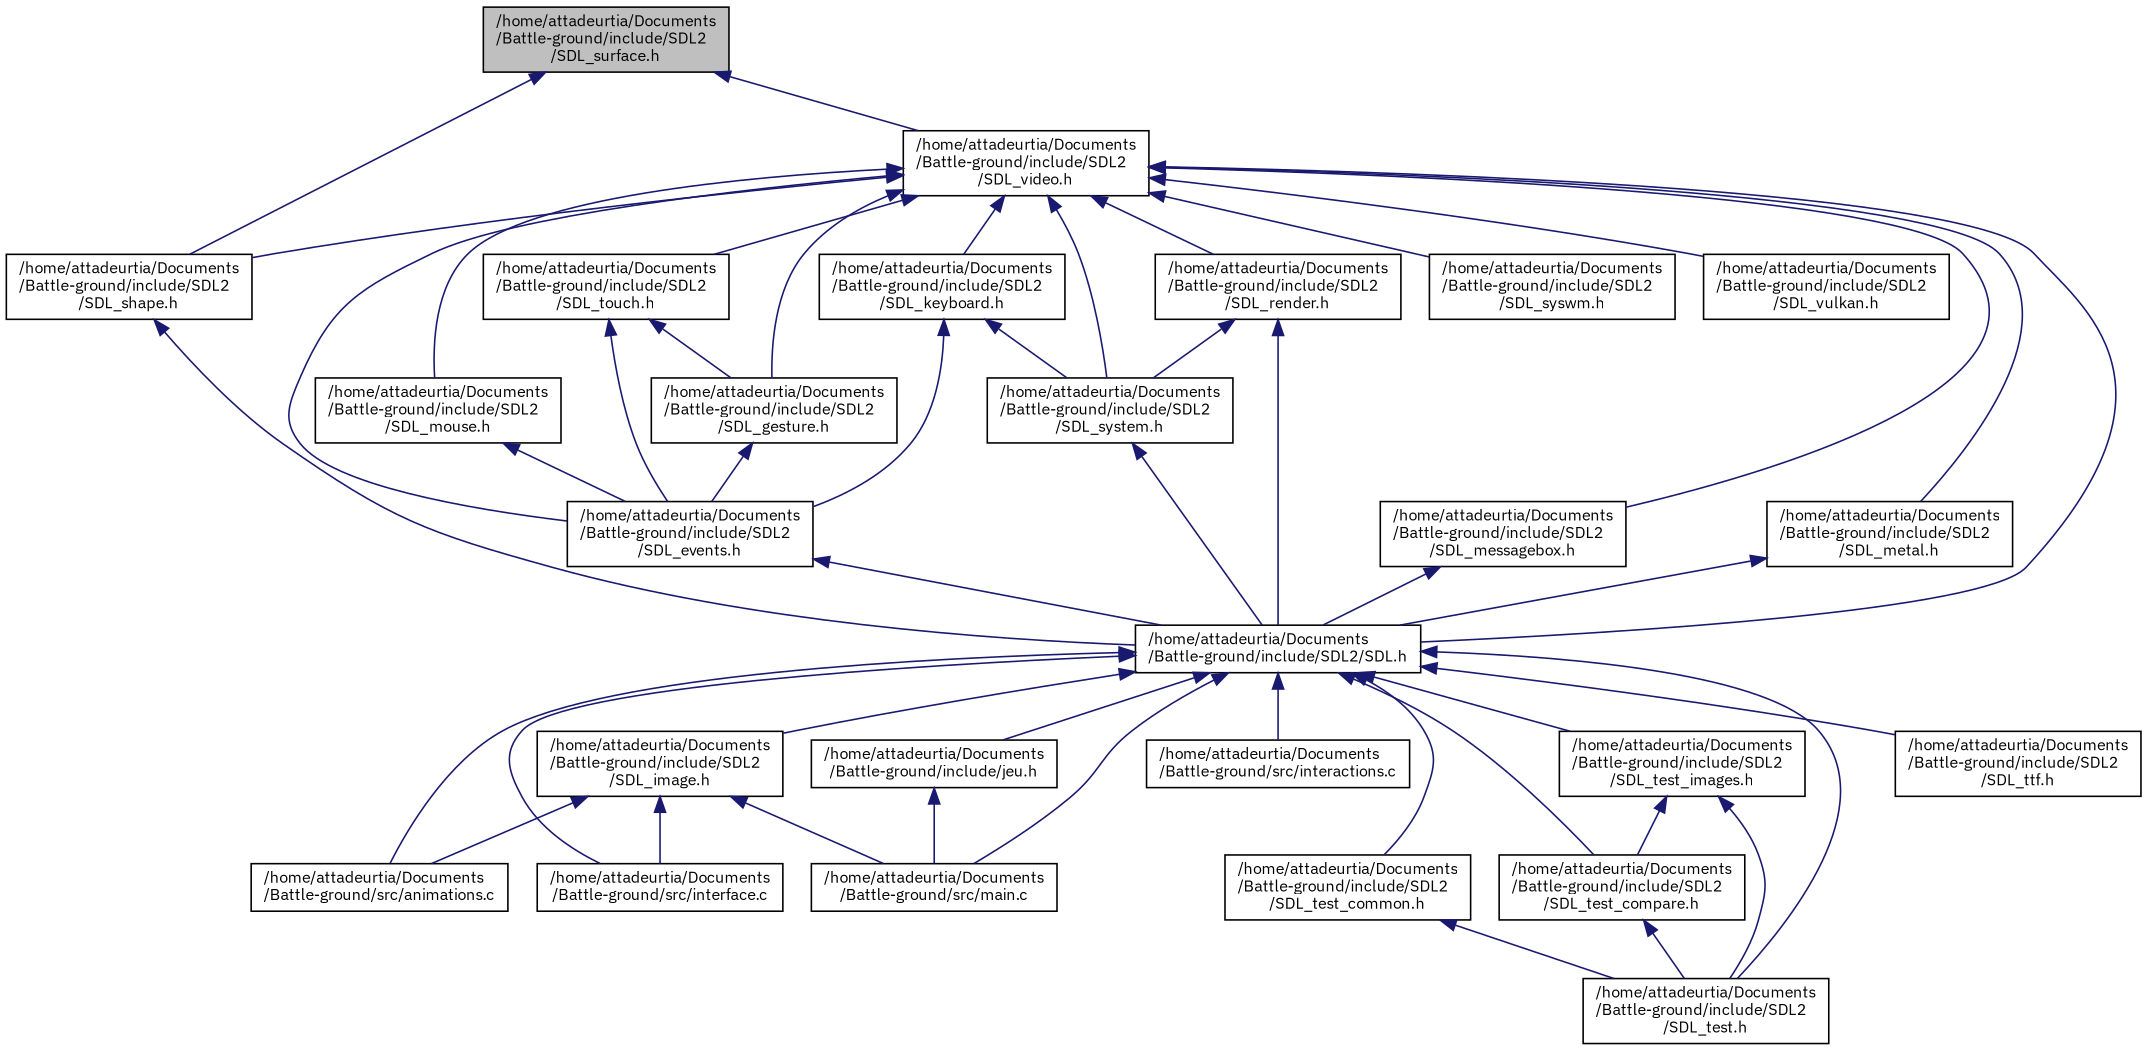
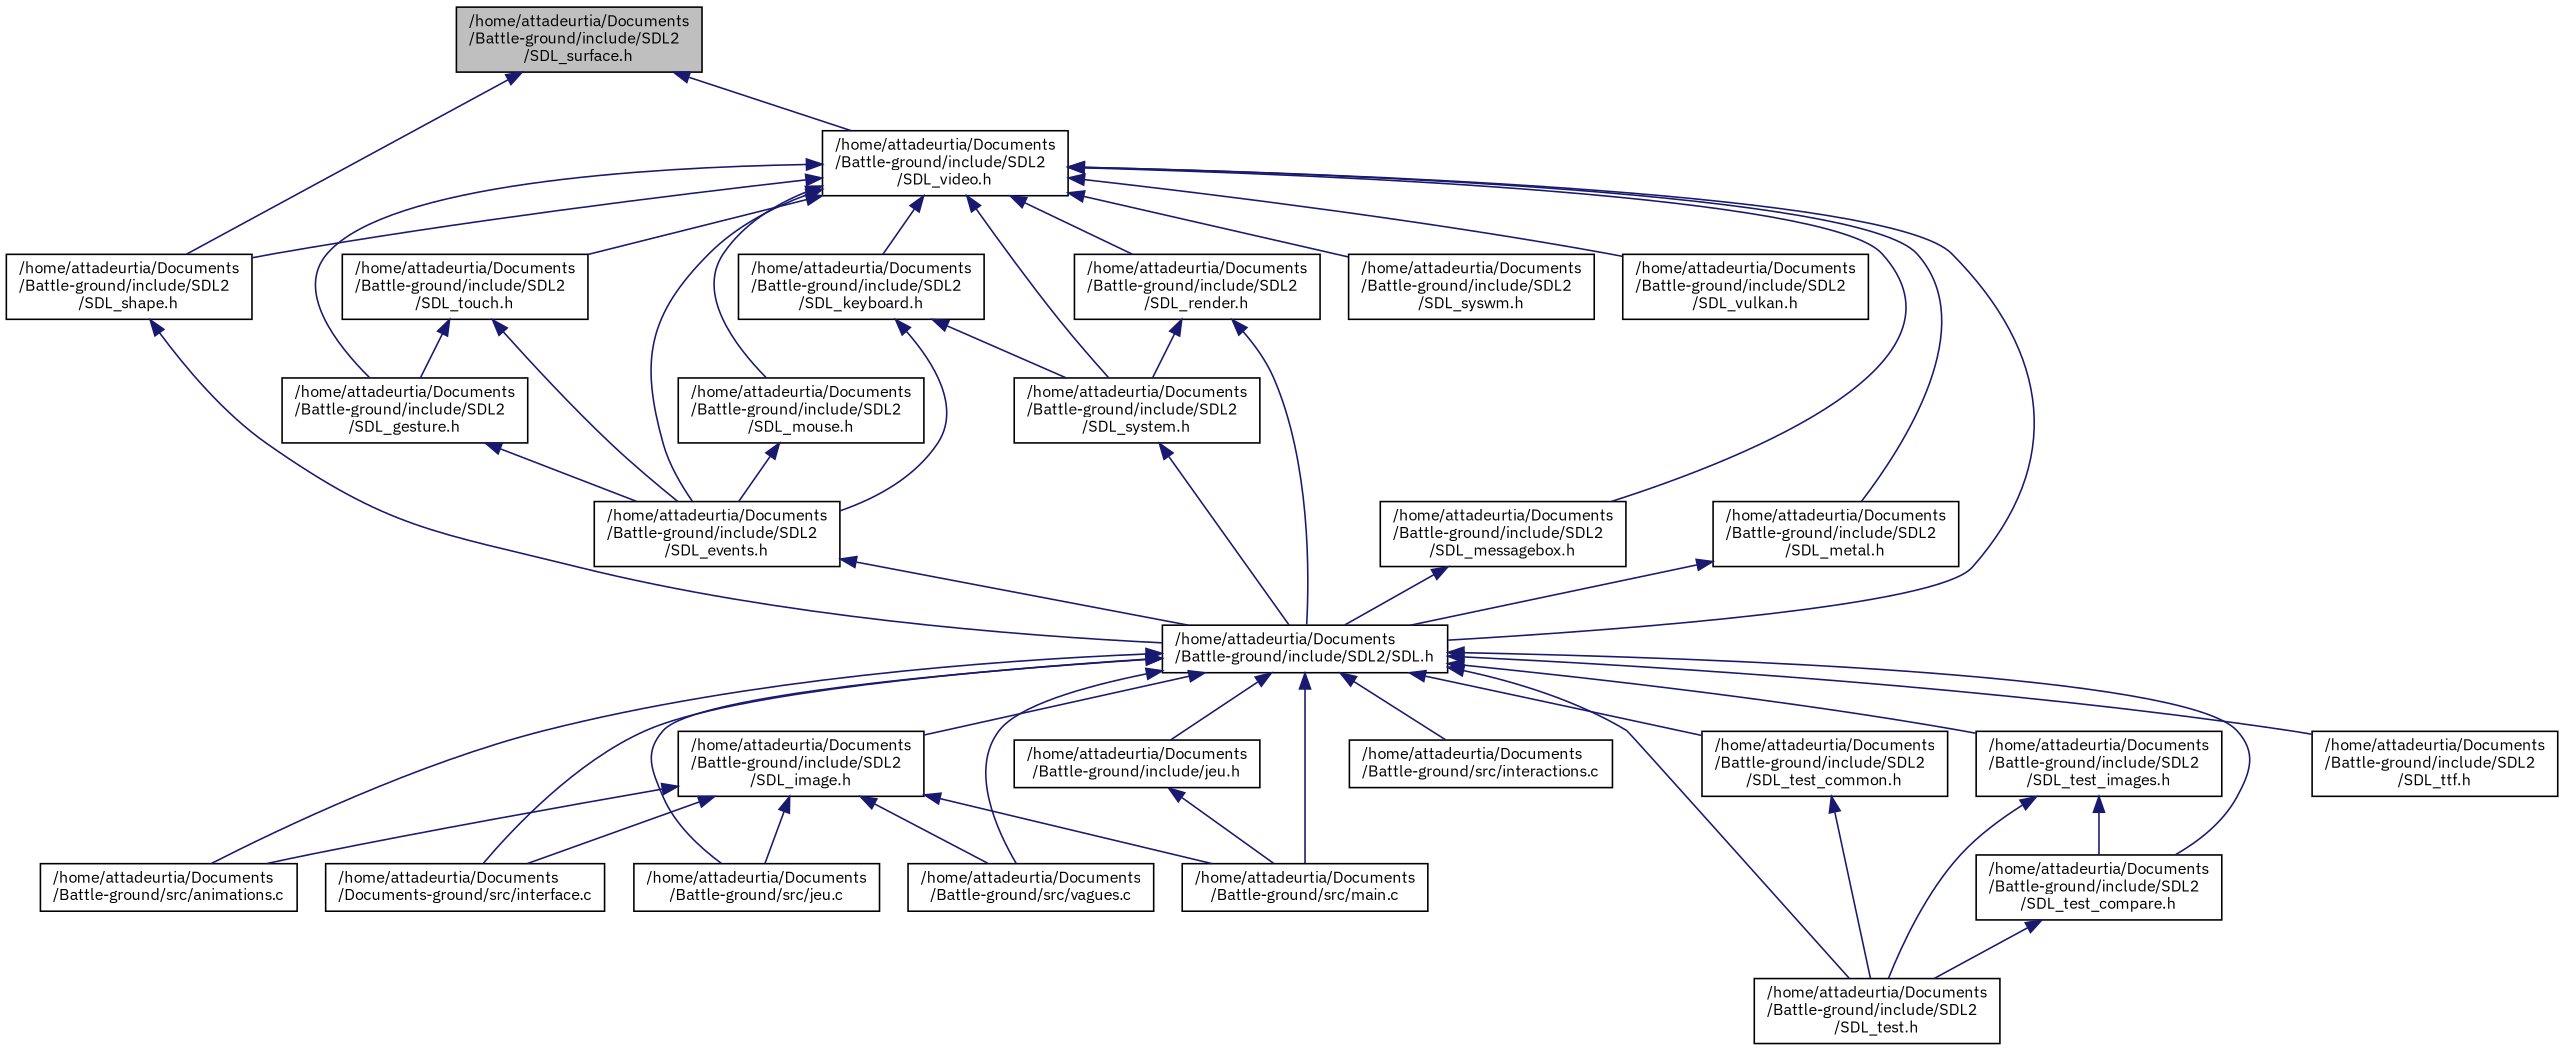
(660, 887) -> (465, 887)
none -> (757, 887)
none -> (1031, 887)
